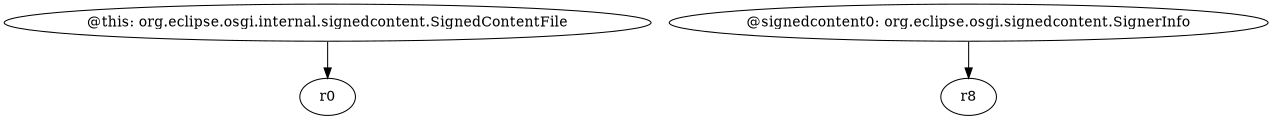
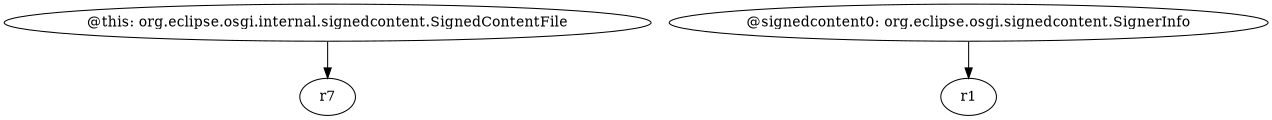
(328, 97) -> (328, 97)
(969, 97) -> (969, 97)
